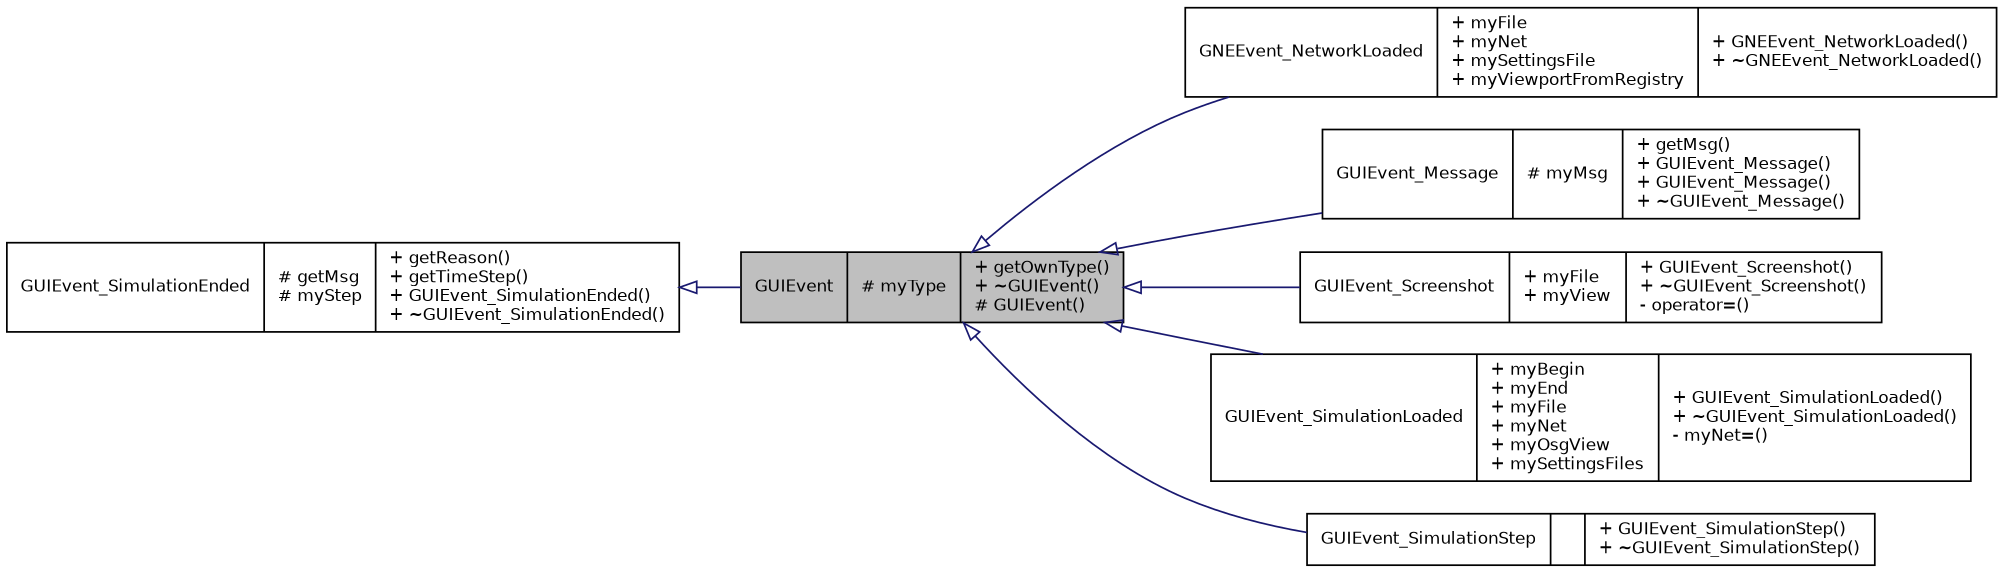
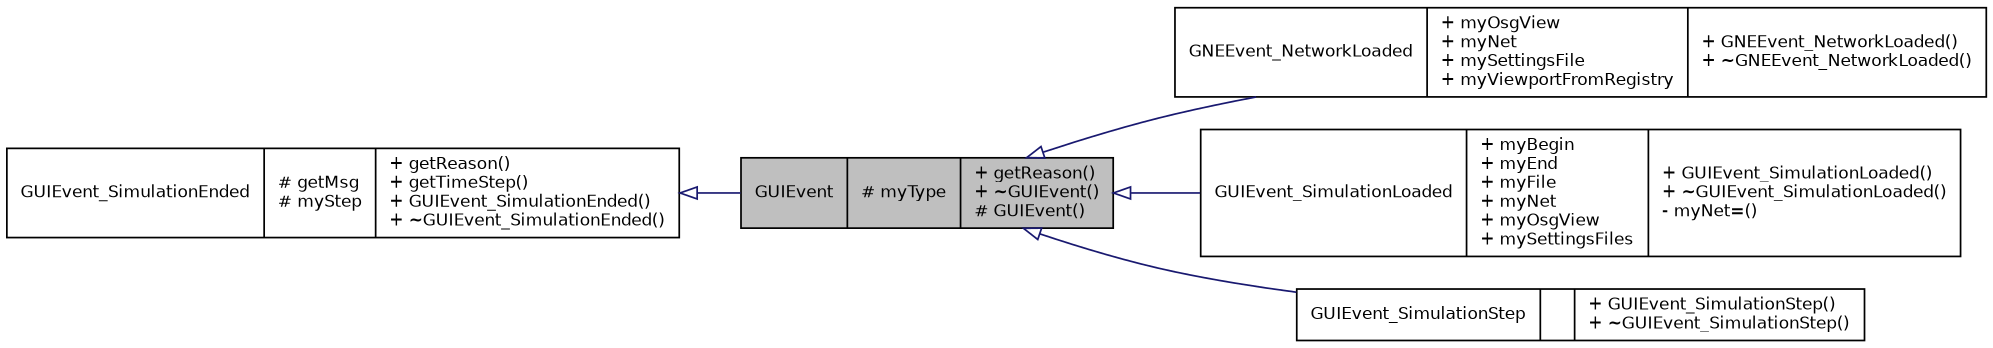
(1490, 23) -> (1501, 23)
(1591, 174) -> none
(1042, 268) -> (1035, 173)
(1591, 287) -> none
